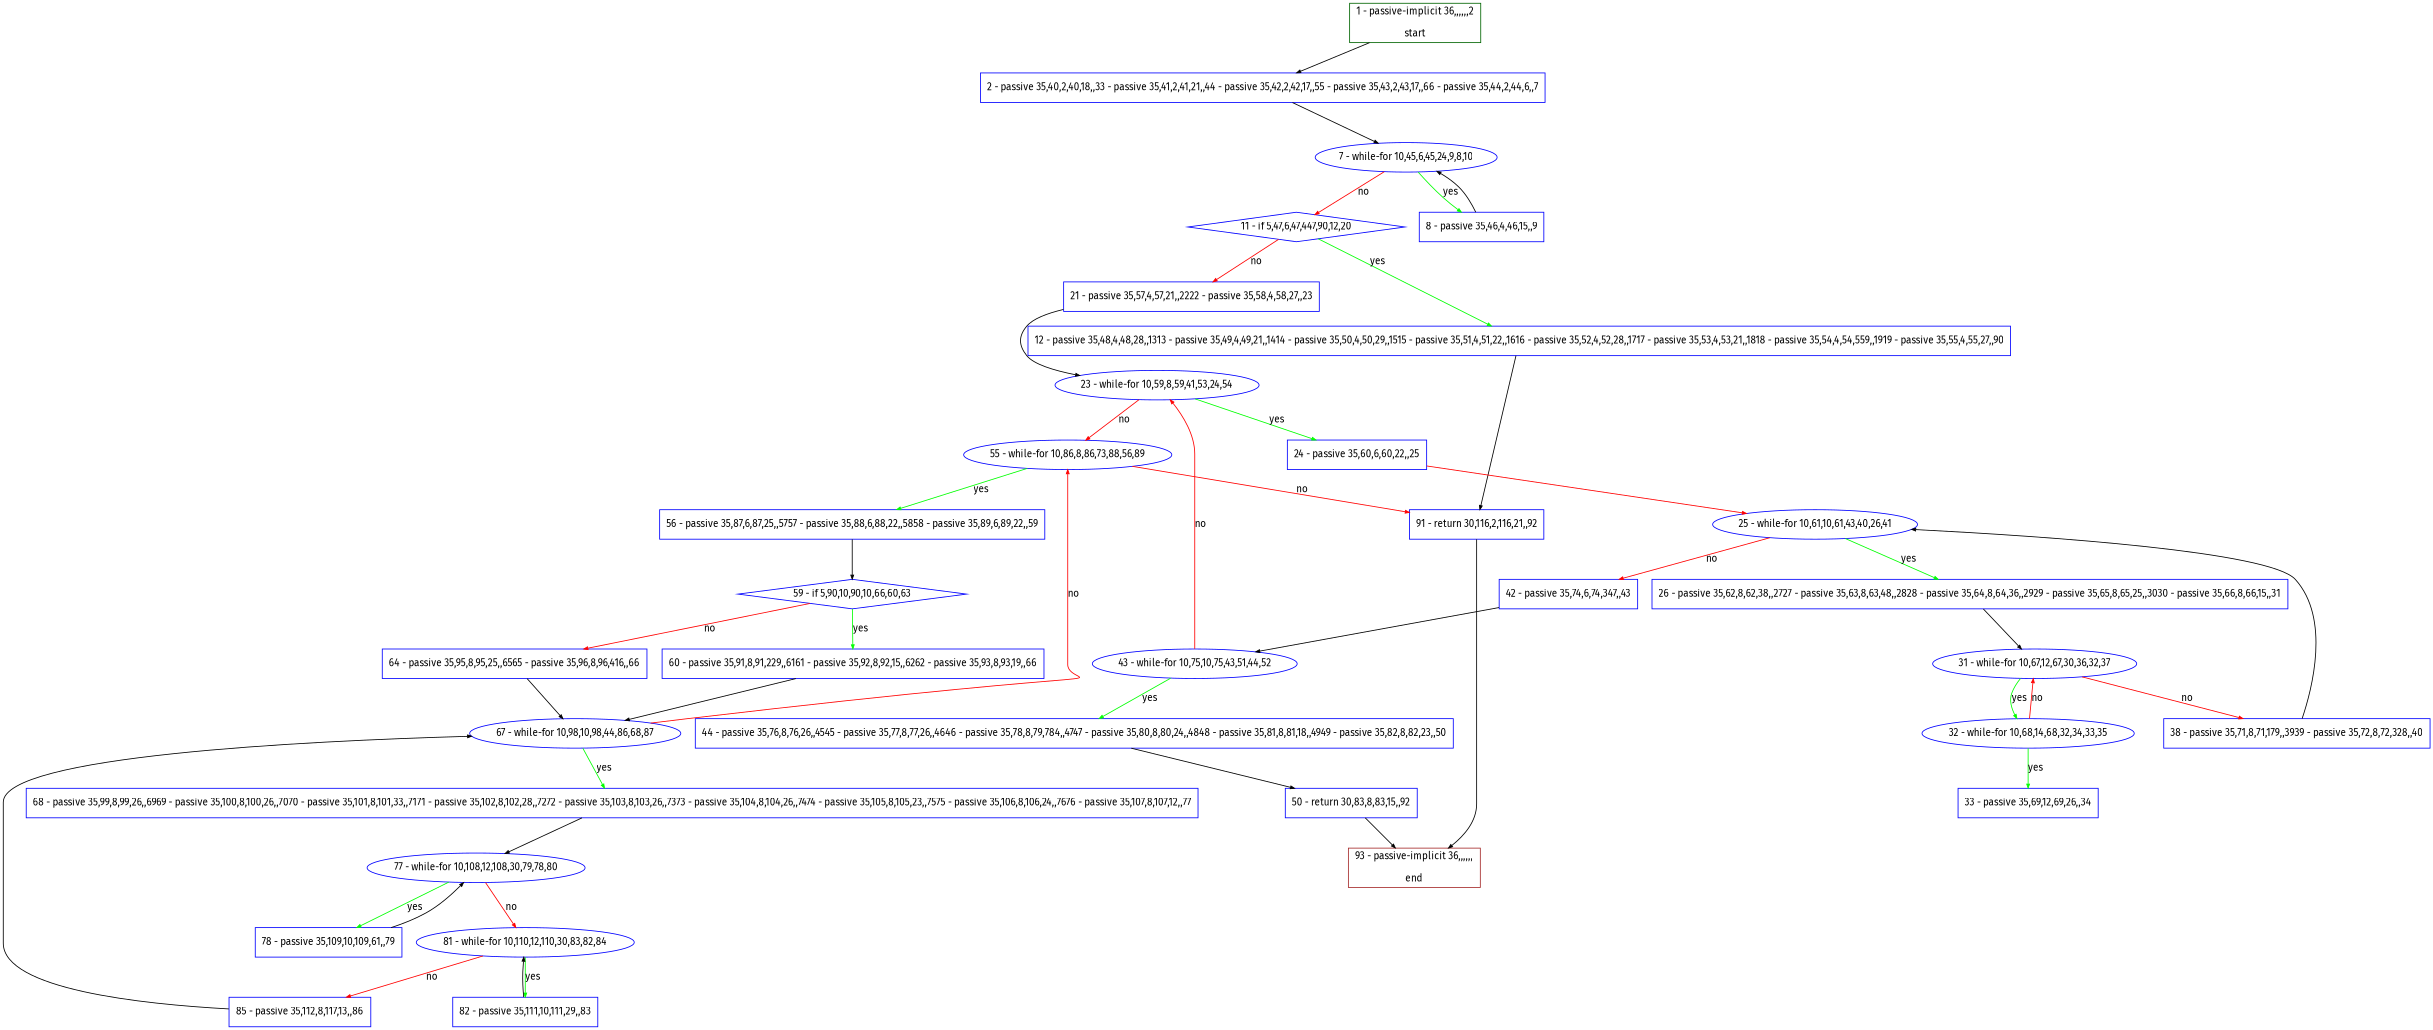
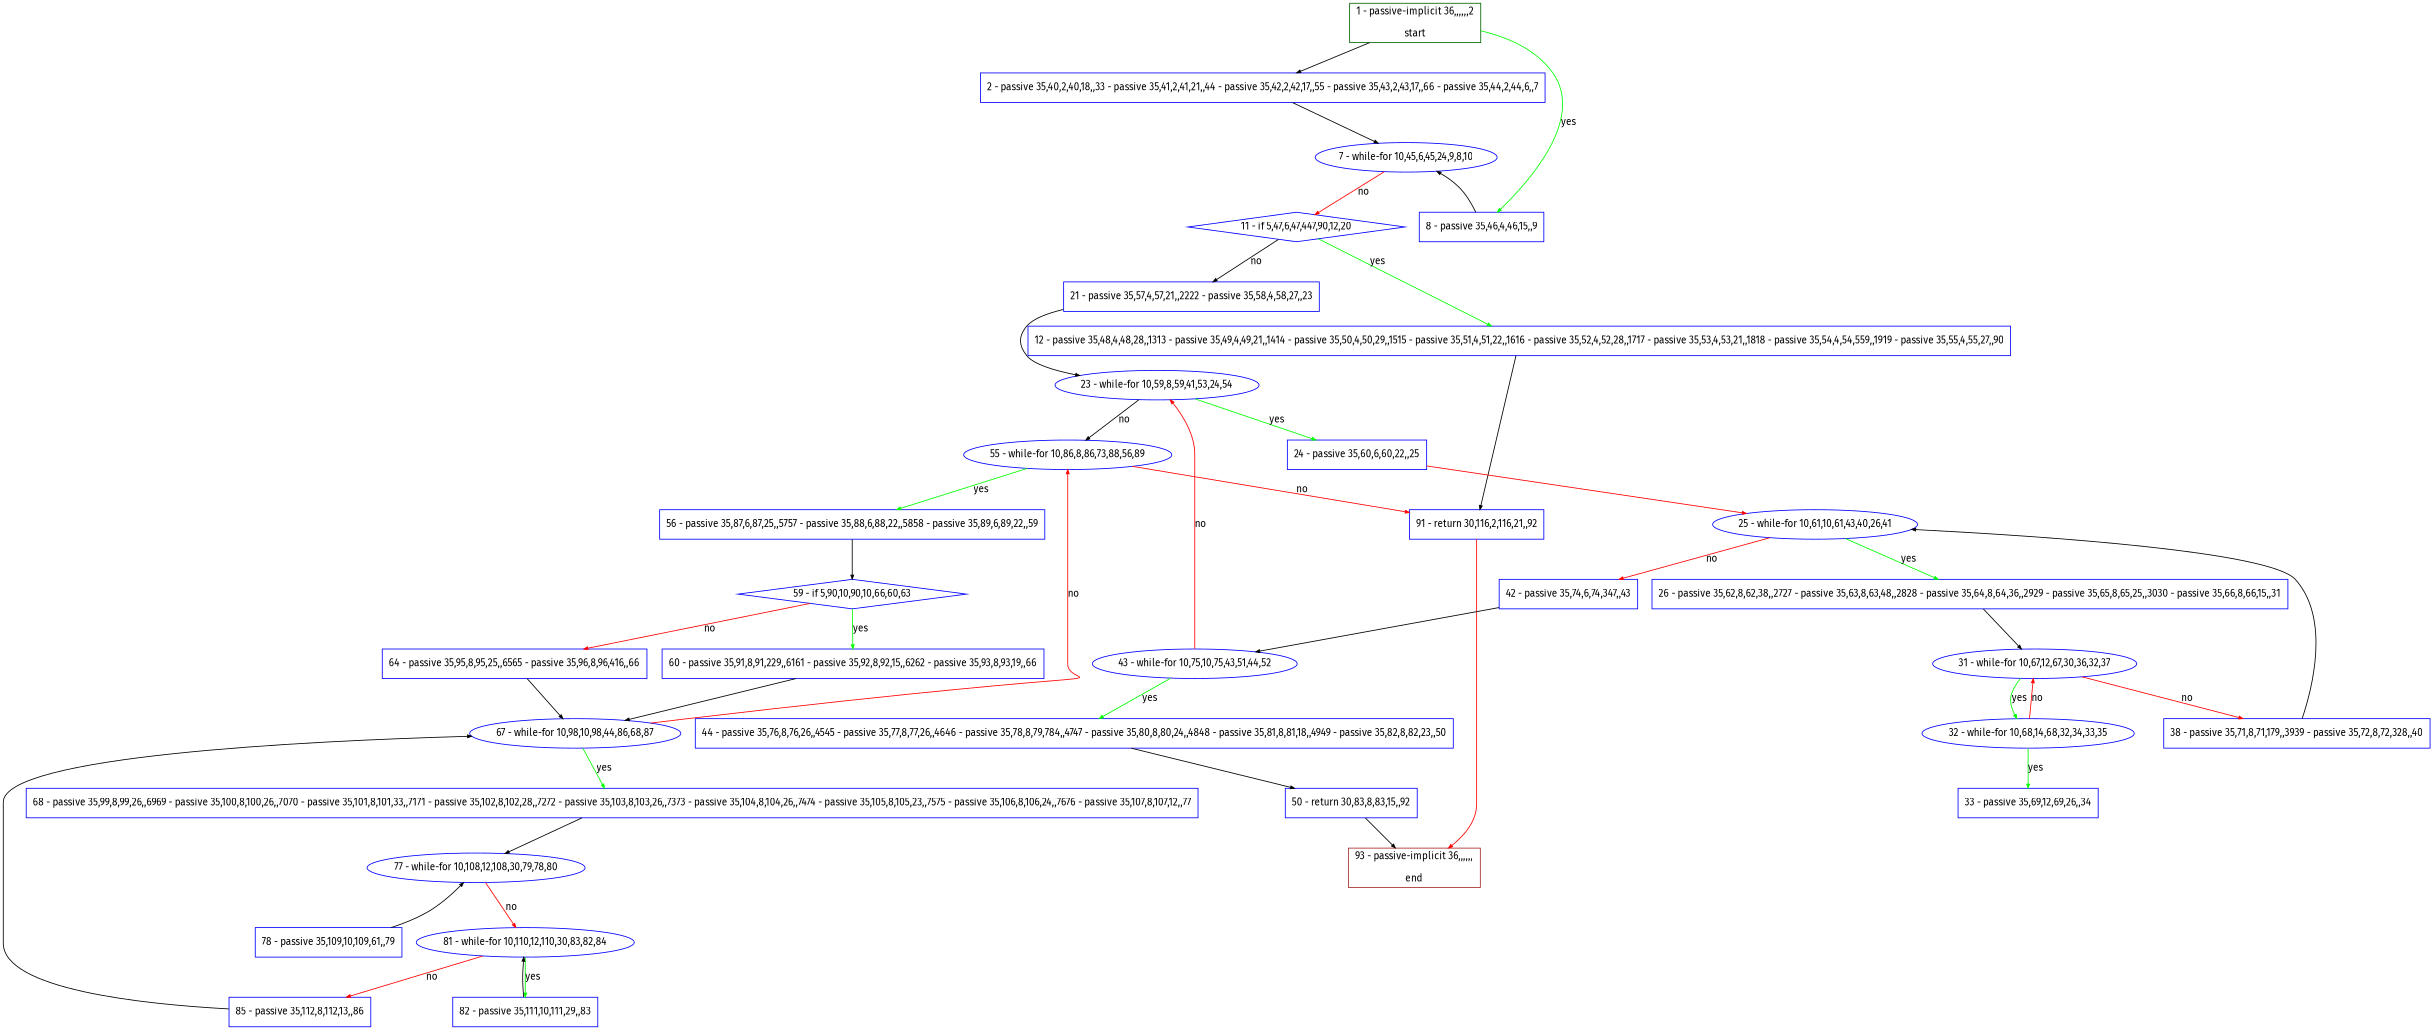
(1437, 192) -> (1562, 107)
(1248, 259) -> (1248, 259)
(1114, 419) -> (1114, 419)
(1477, 697) -> (1477, 697)
(405, 904) -> none
(300, 1012) -> (300, 1012)
